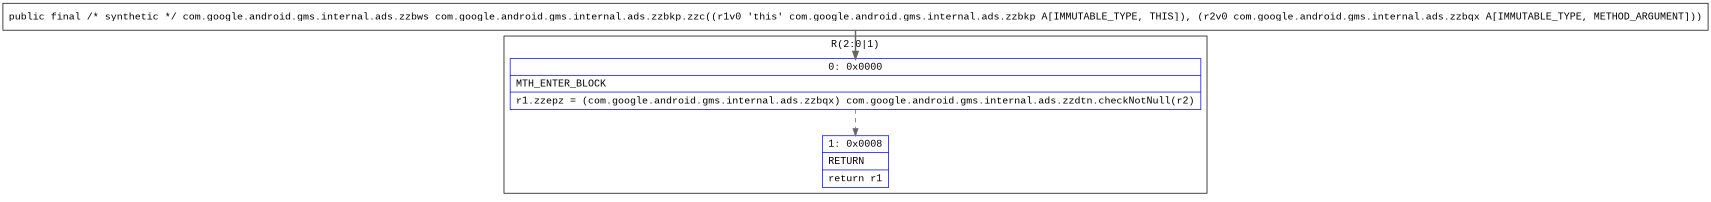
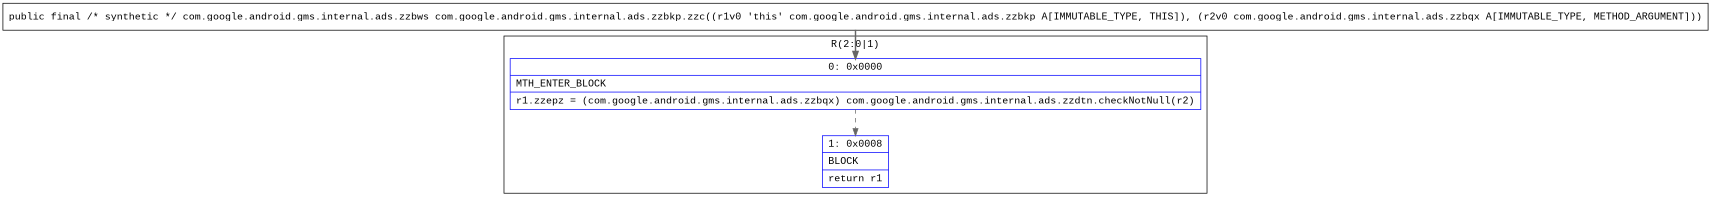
(846, 161) -> (843, 161)
